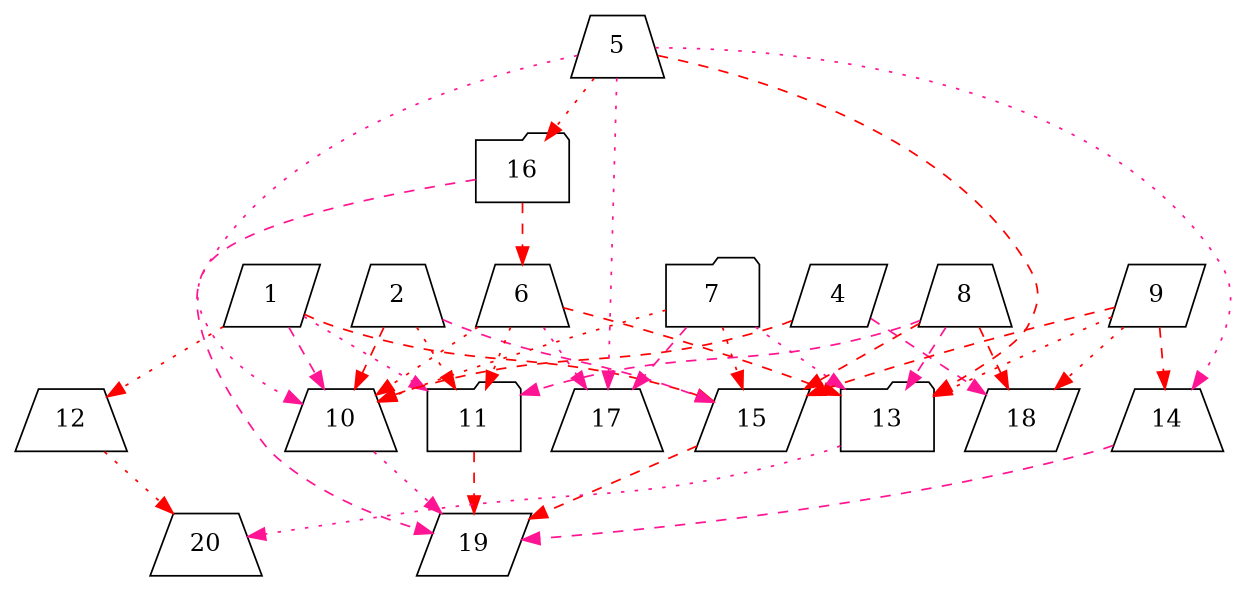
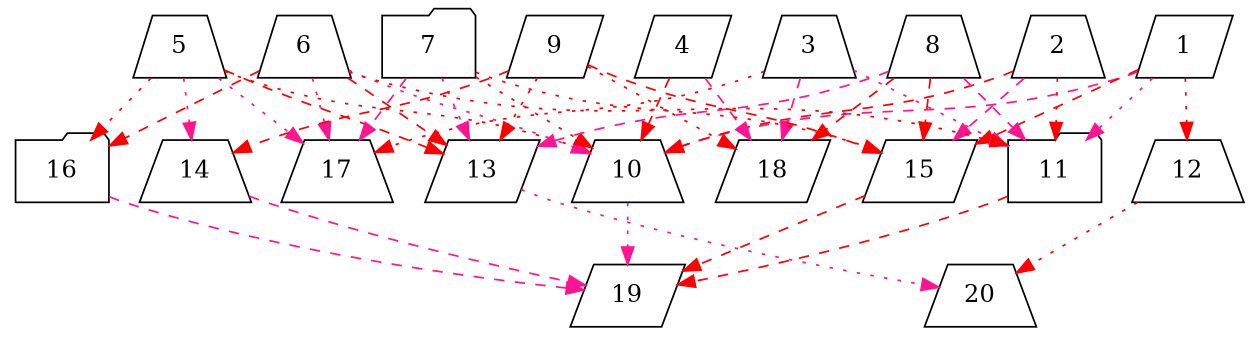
none -> (809, 47)
(298, 170) -> (425, 113)
(523, 225) -> (199, 101)
(426, 362) -> (460, 110)
(887, 420) -> (482, 171)
